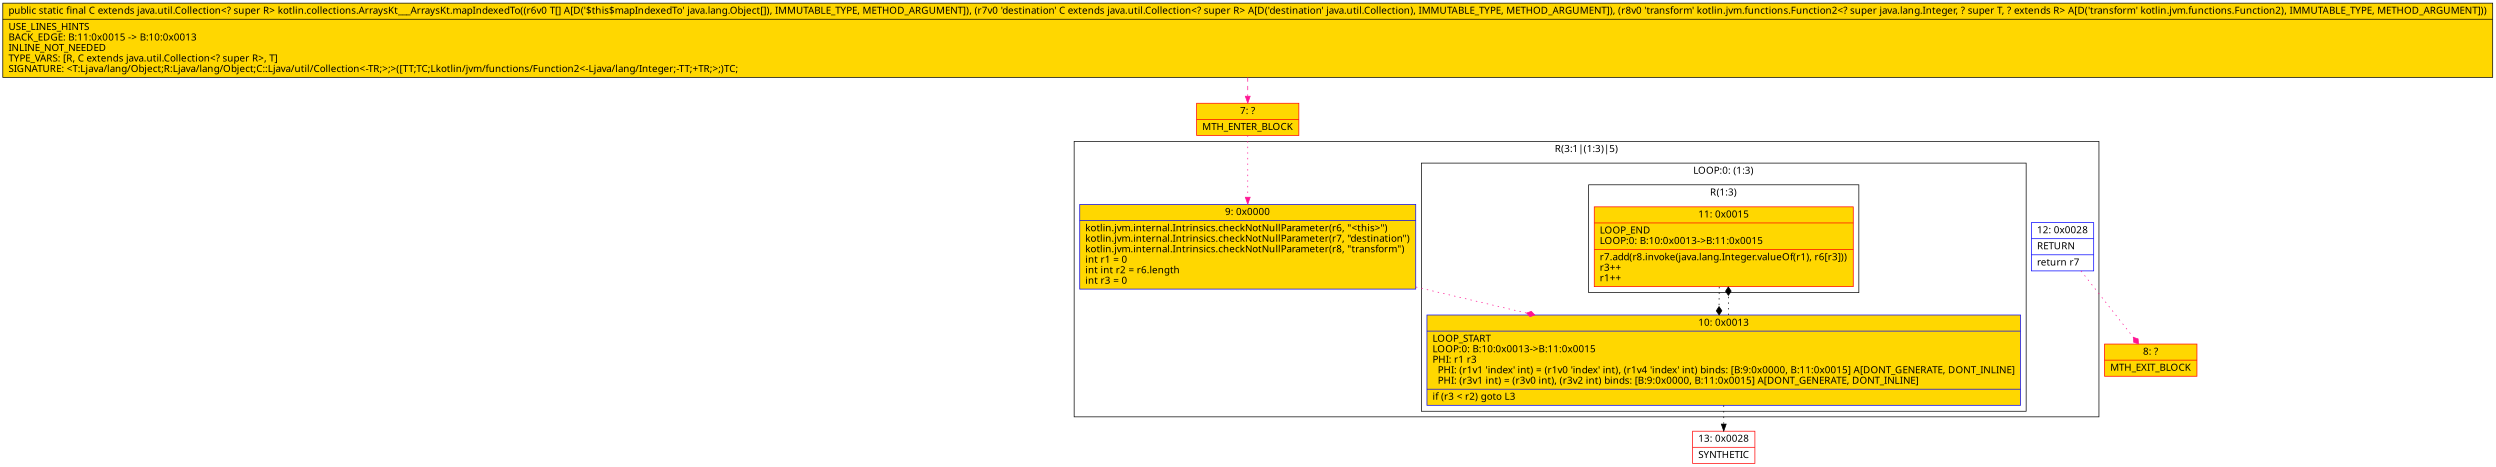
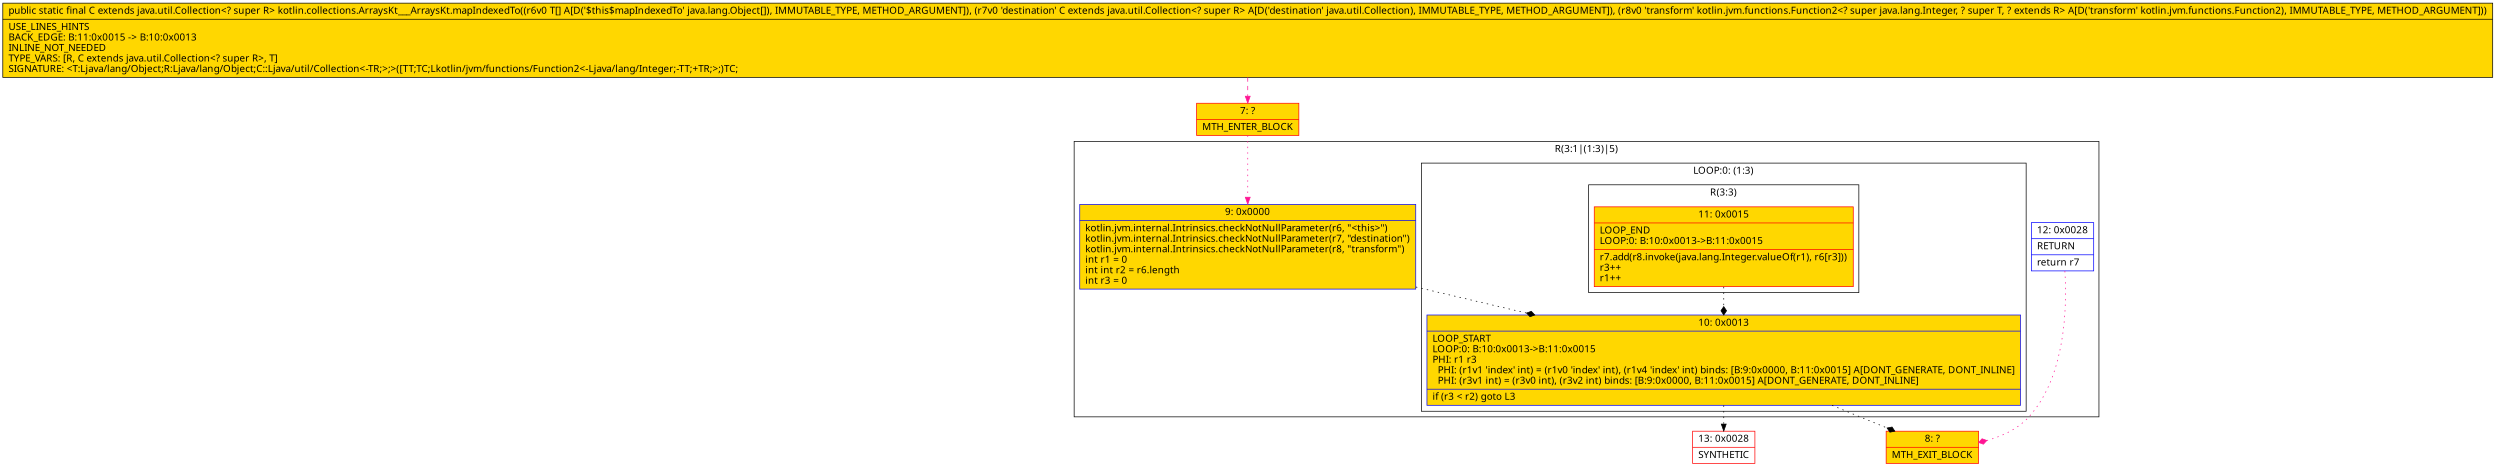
(1724, 193) -> (1724, 193)
(1471, 300) -> (1471, 300)
(1728, 305) -> (1871, 421)
